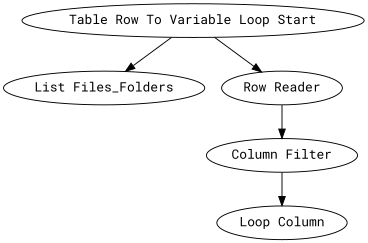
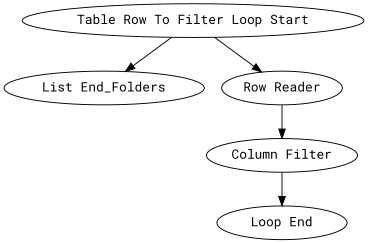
(193, 21) -> (193, 21)
(104, 88) -> (104, 88)
(282, 223) -> (282, 223)
